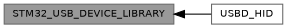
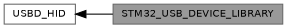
(198, 14) -> (100, 14)
